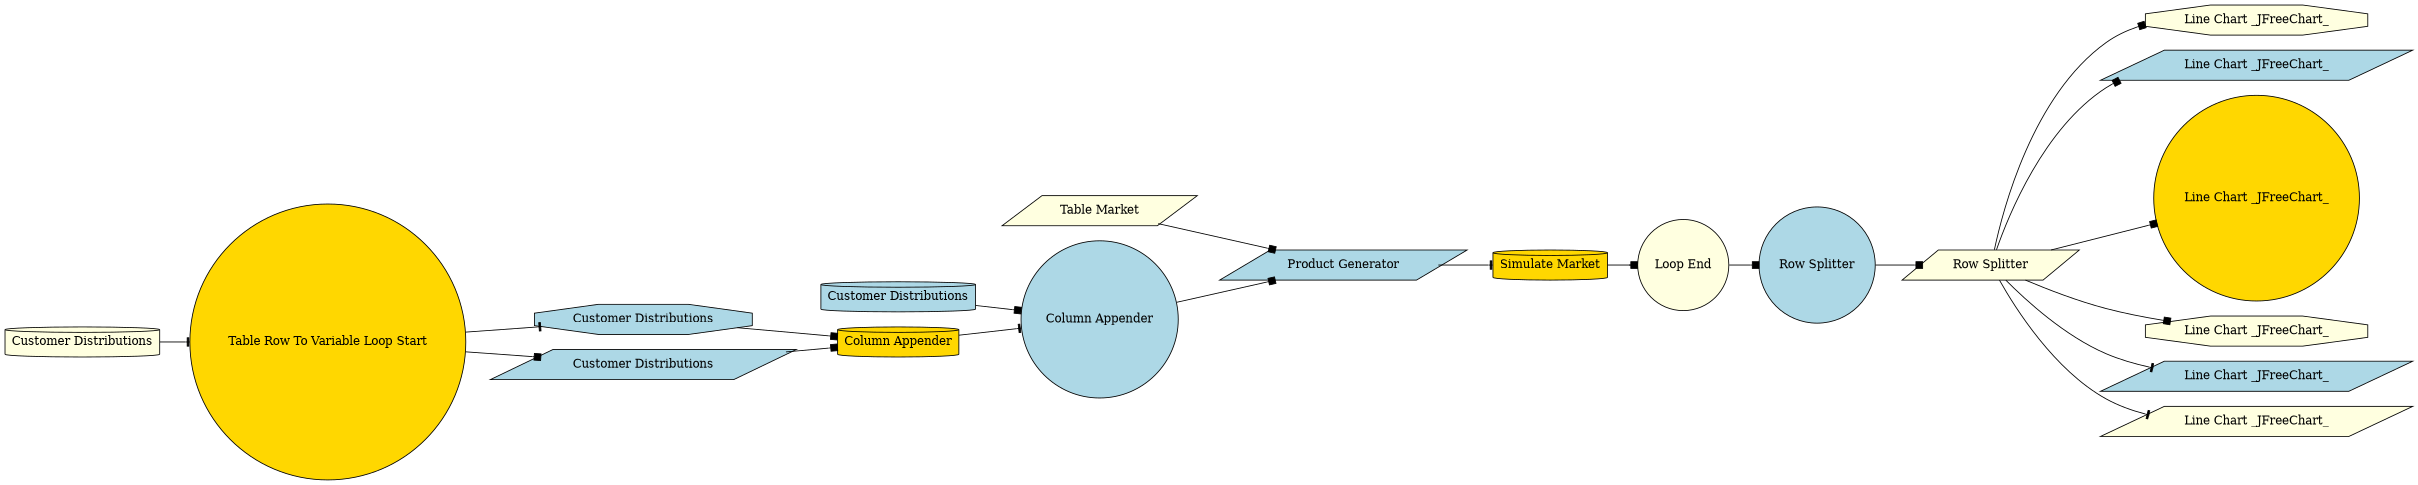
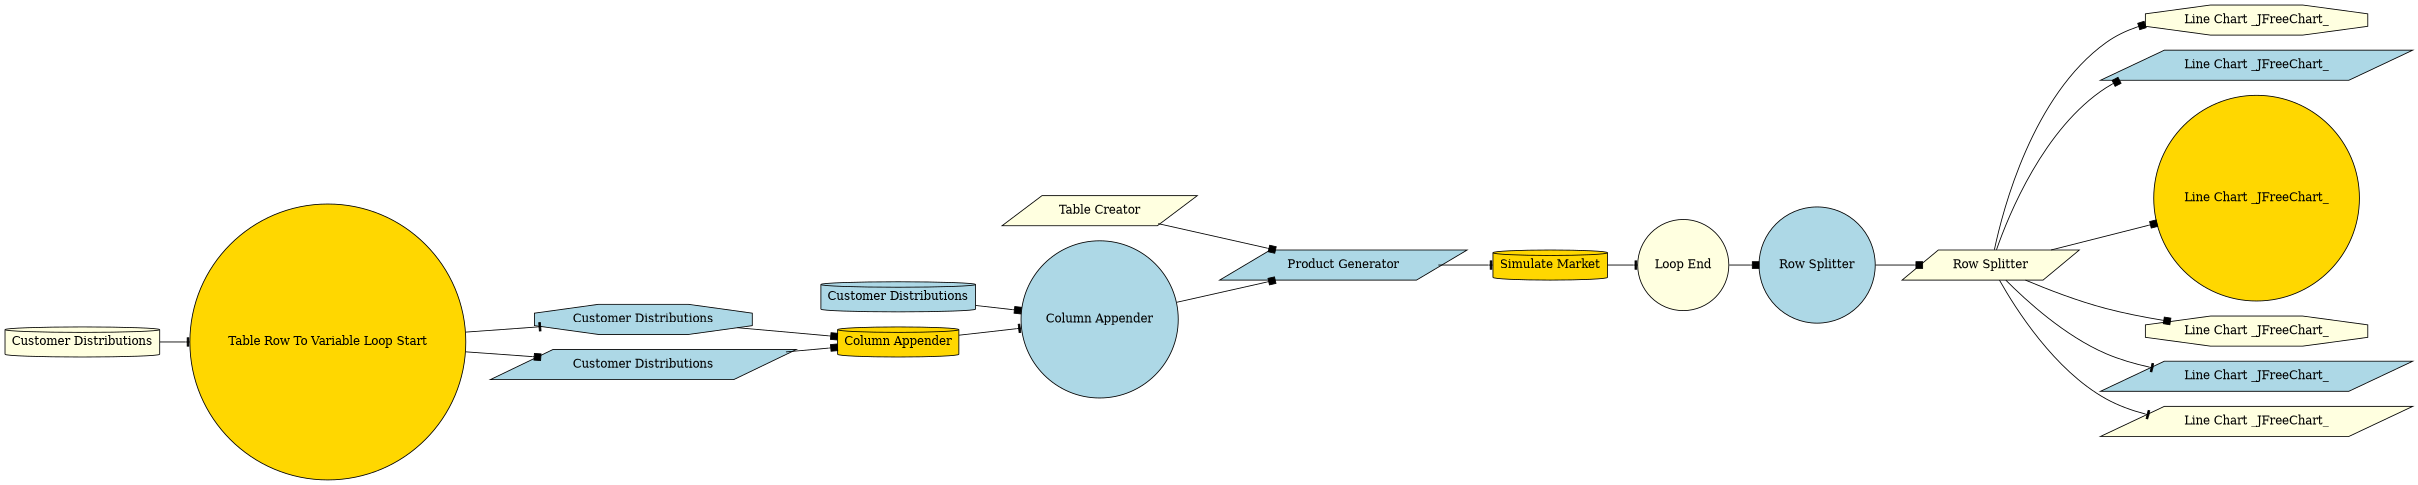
(1100, 211) -> (1100, 211)
(1620, 265) -> (1620, 265)
